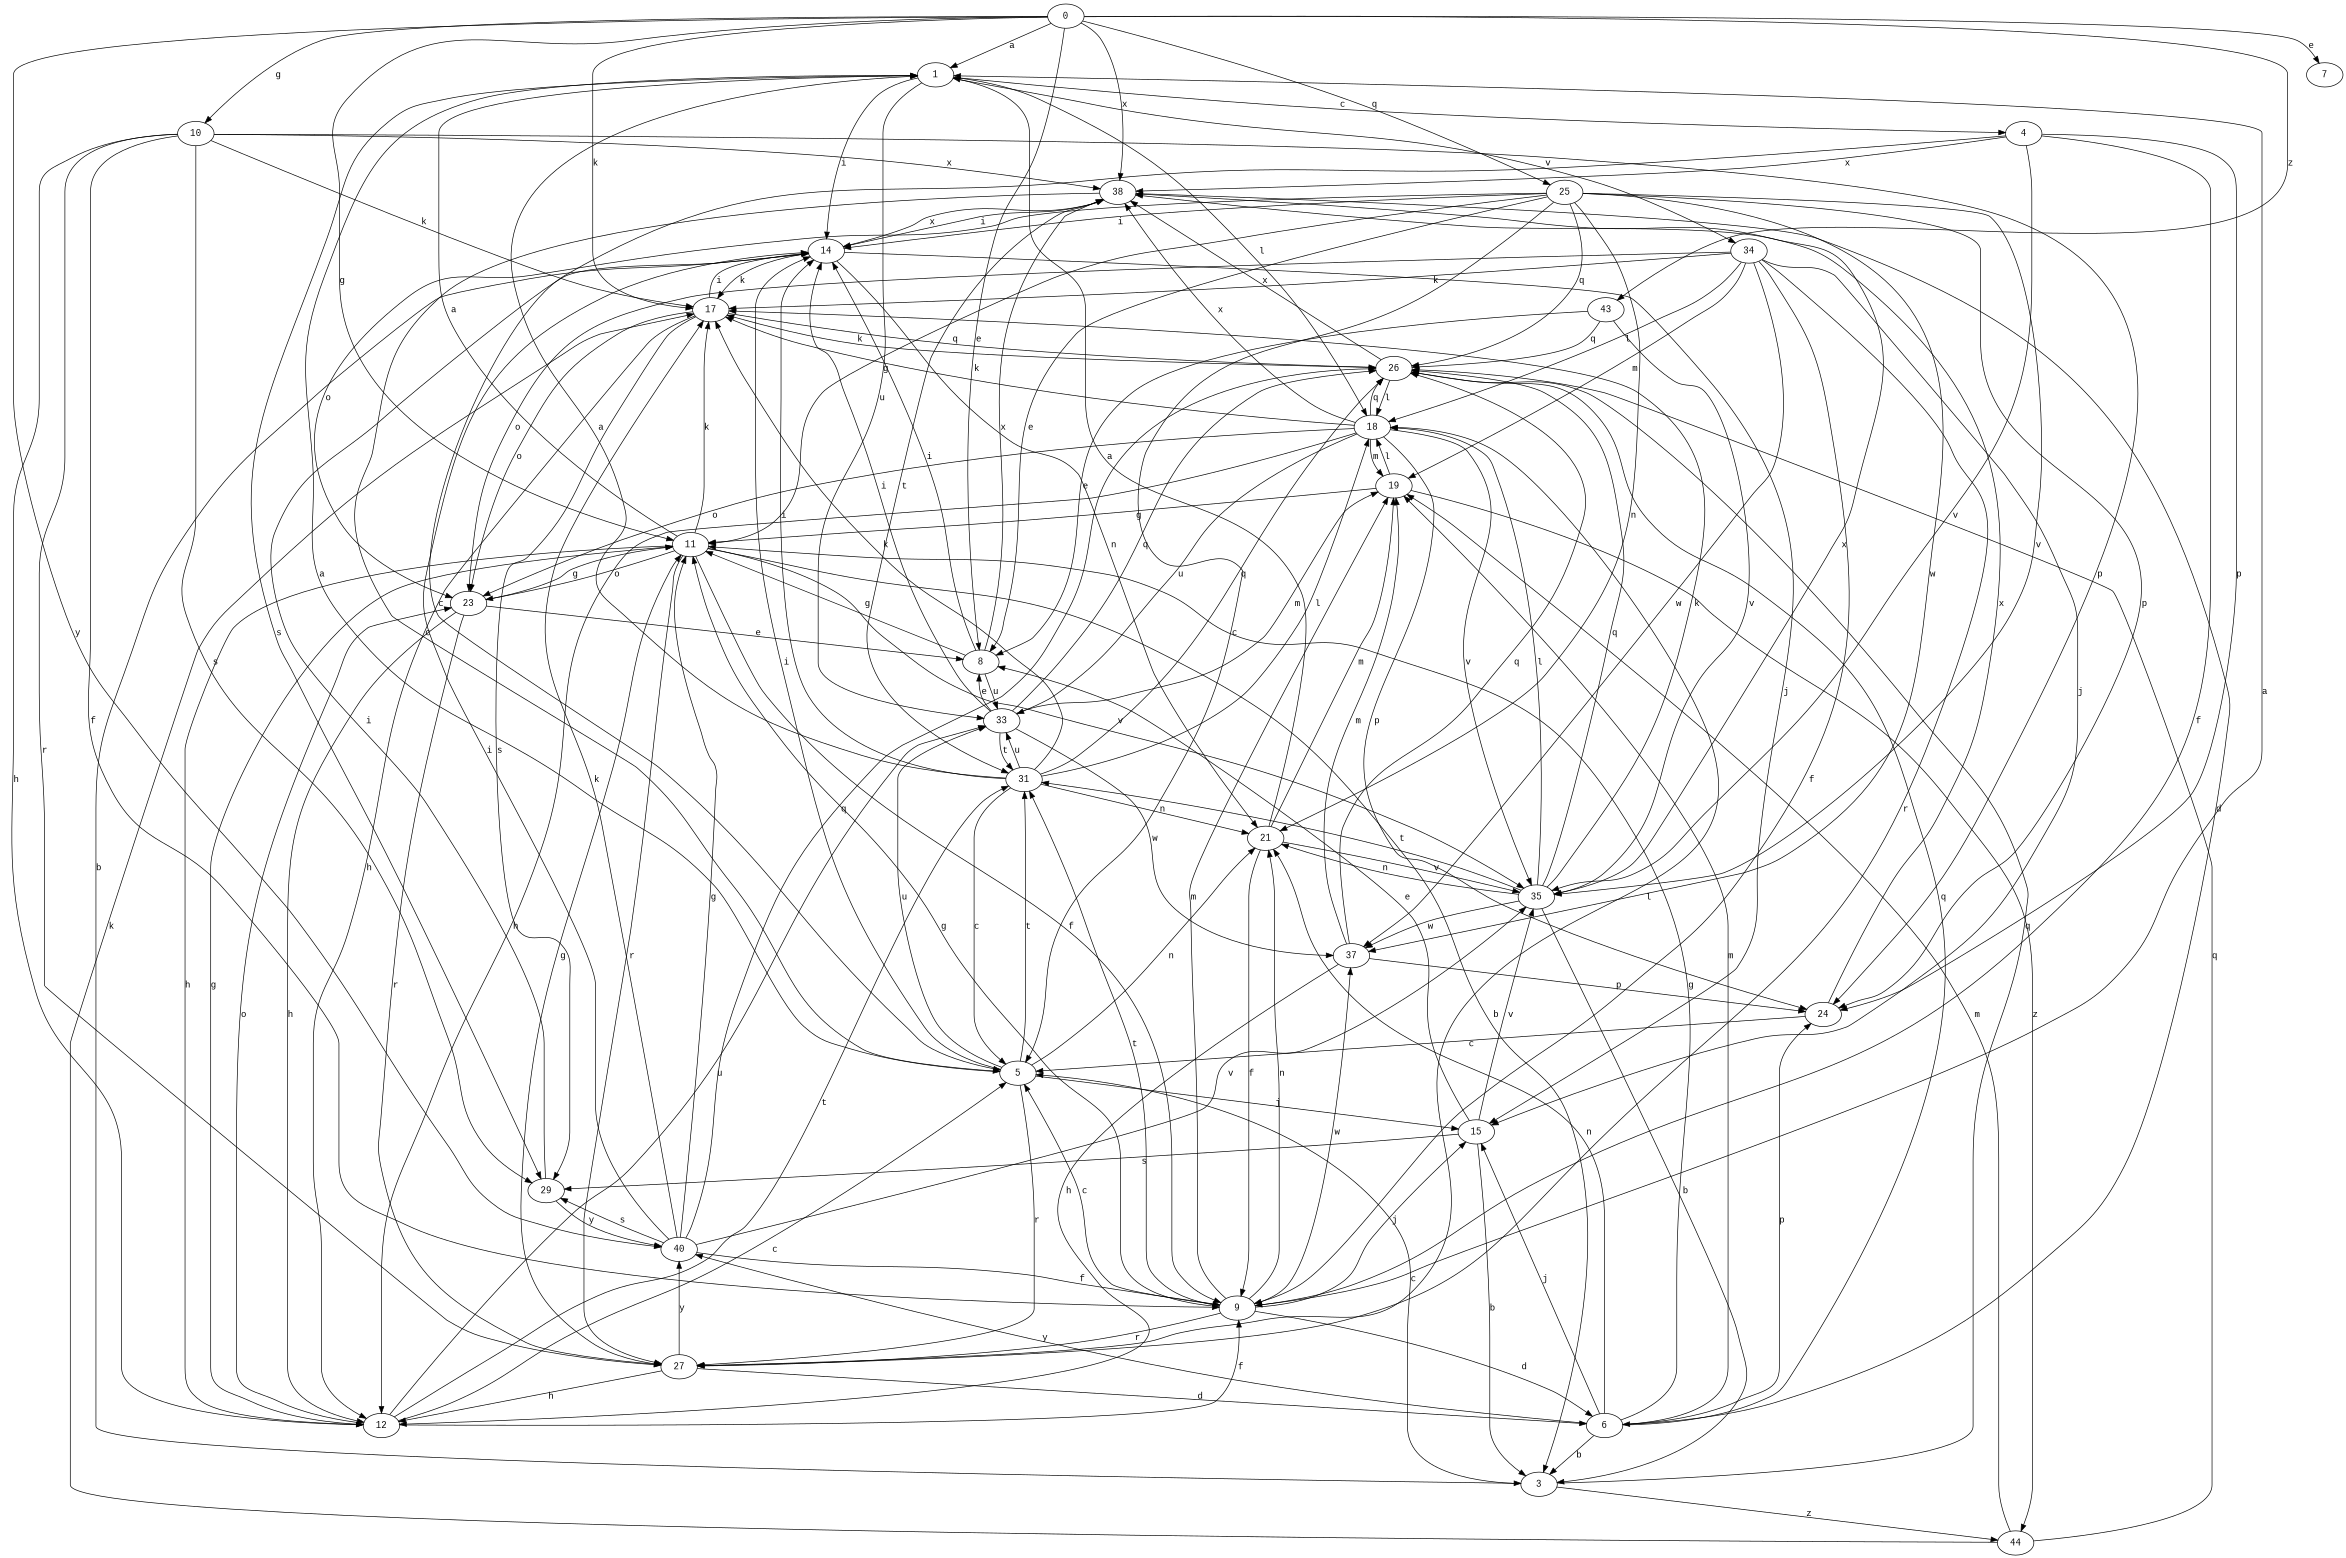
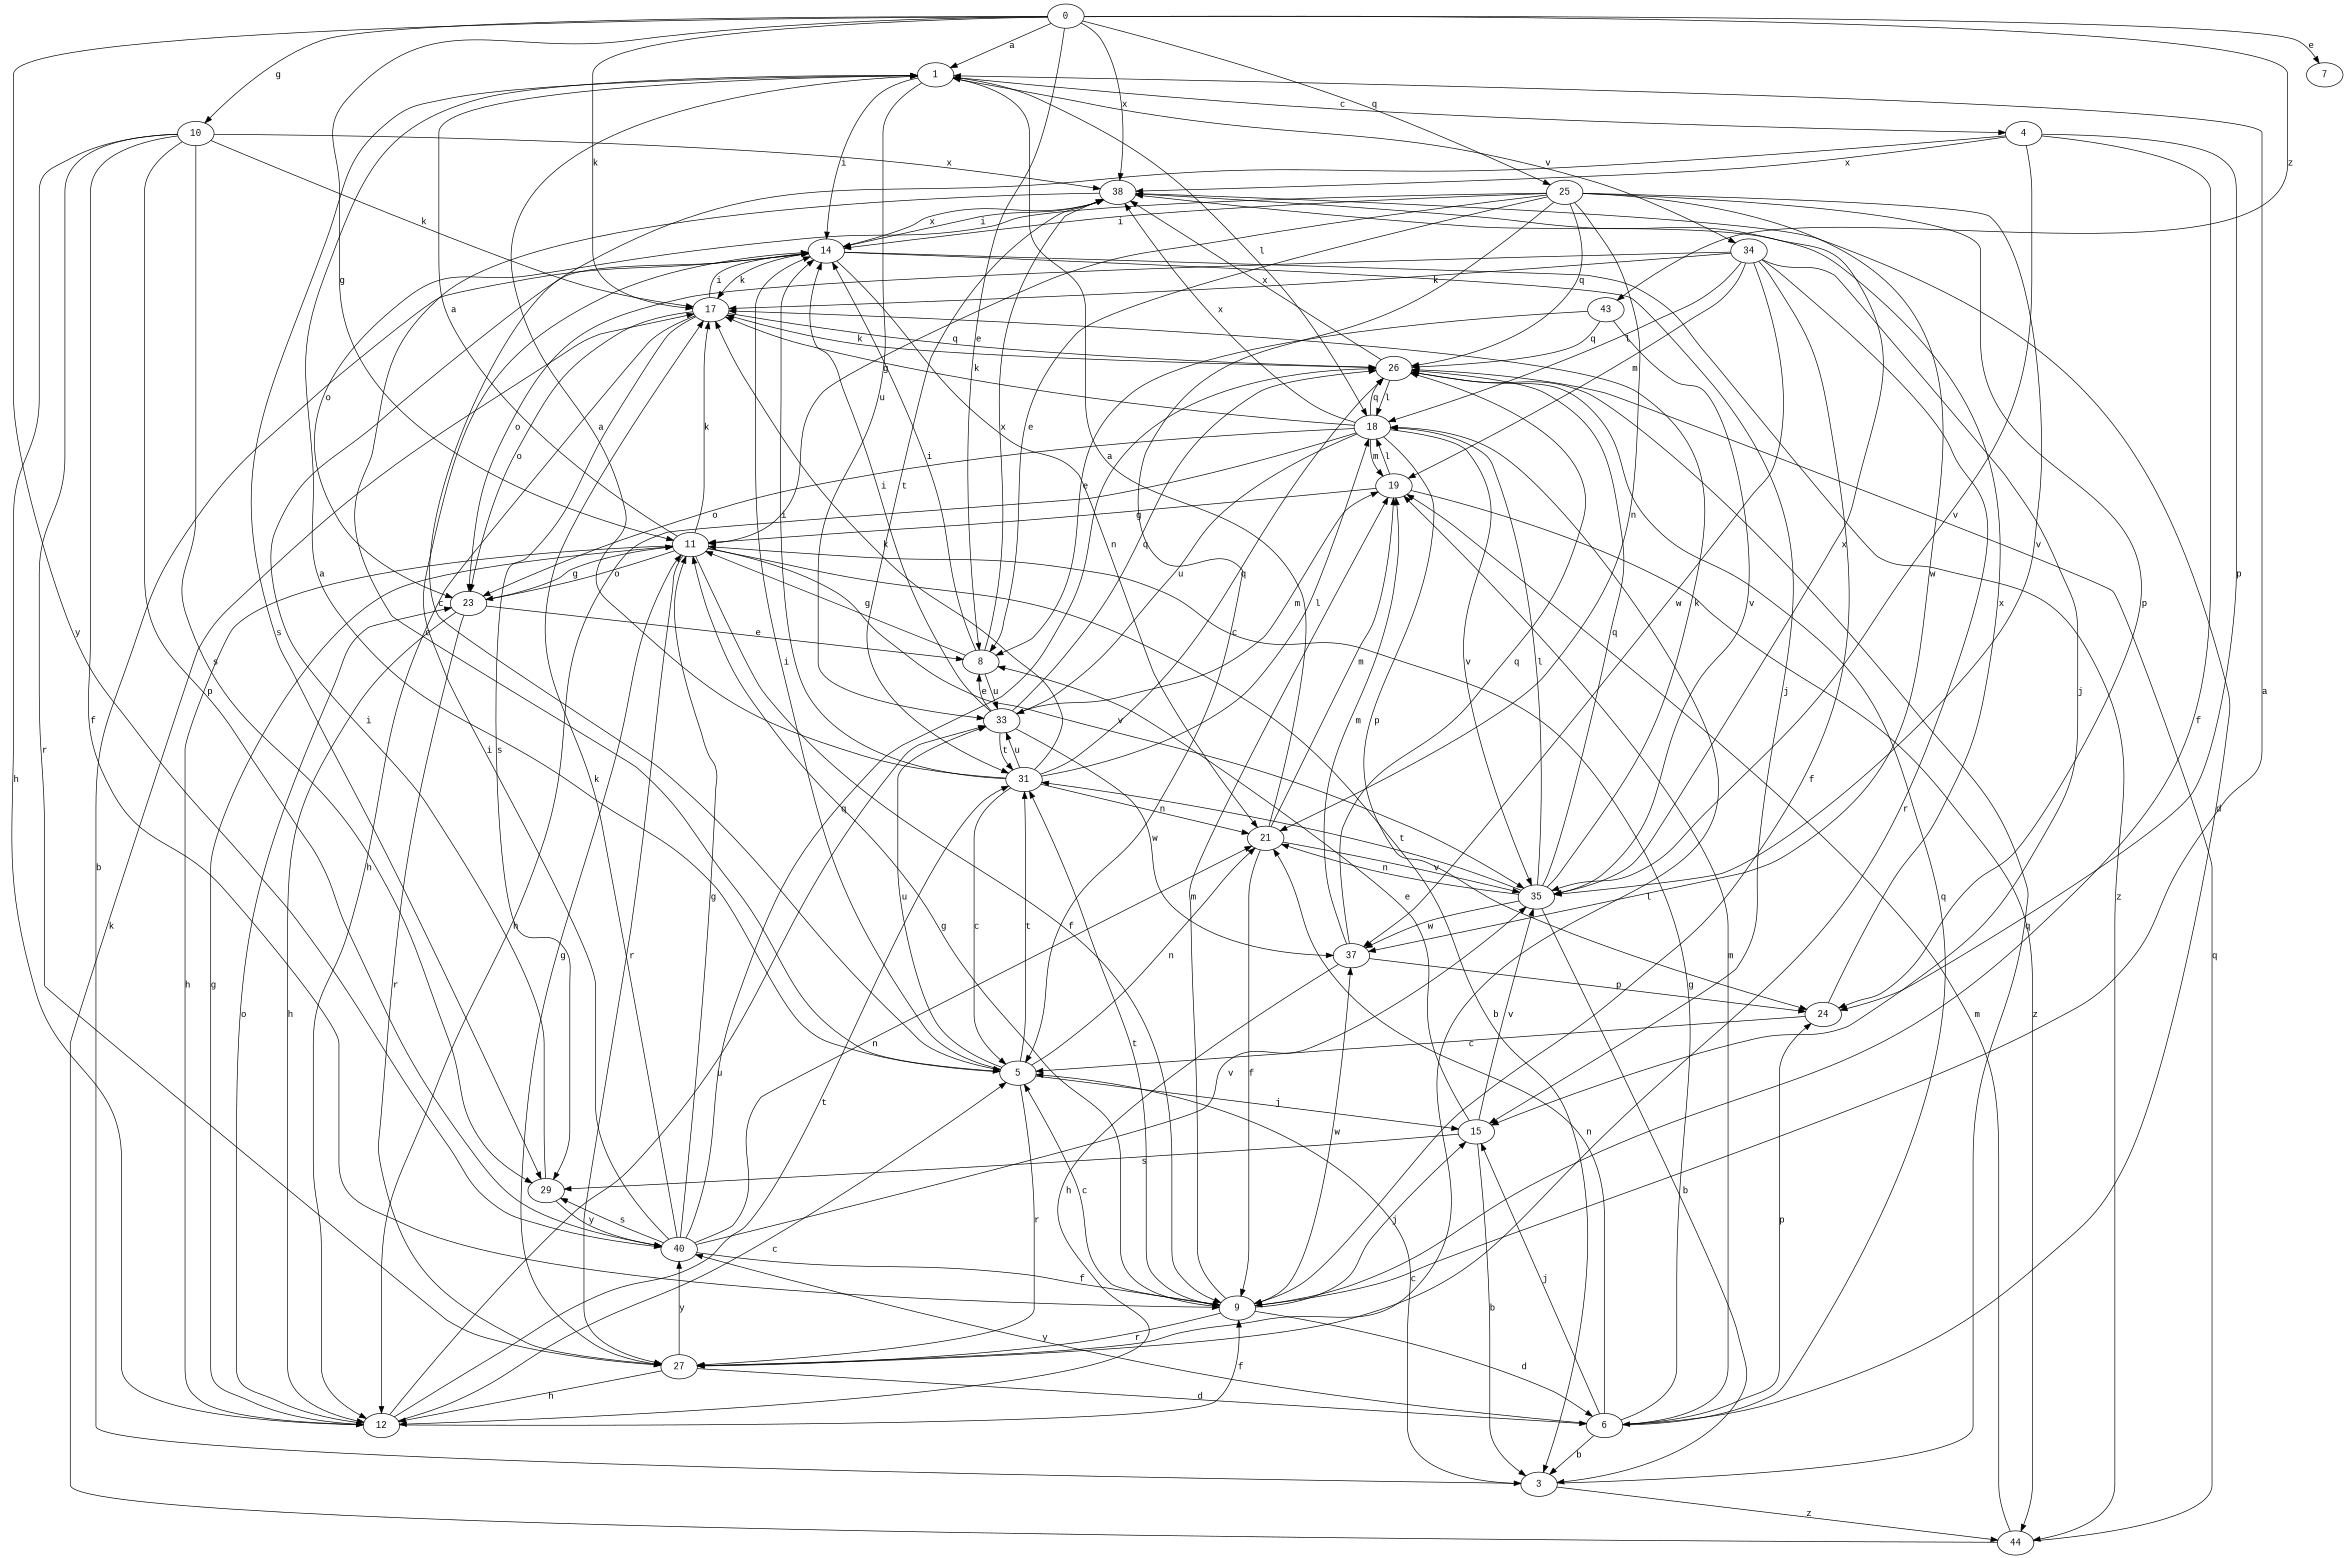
(1574, 159) -> (233, 730)
none -> (1888, 562)
(1279, 1083) -> (924, 1012)
